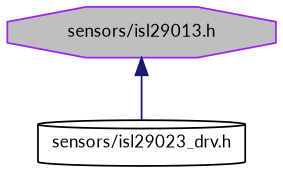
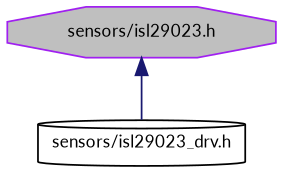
(142, 32) -> (142, 32)
